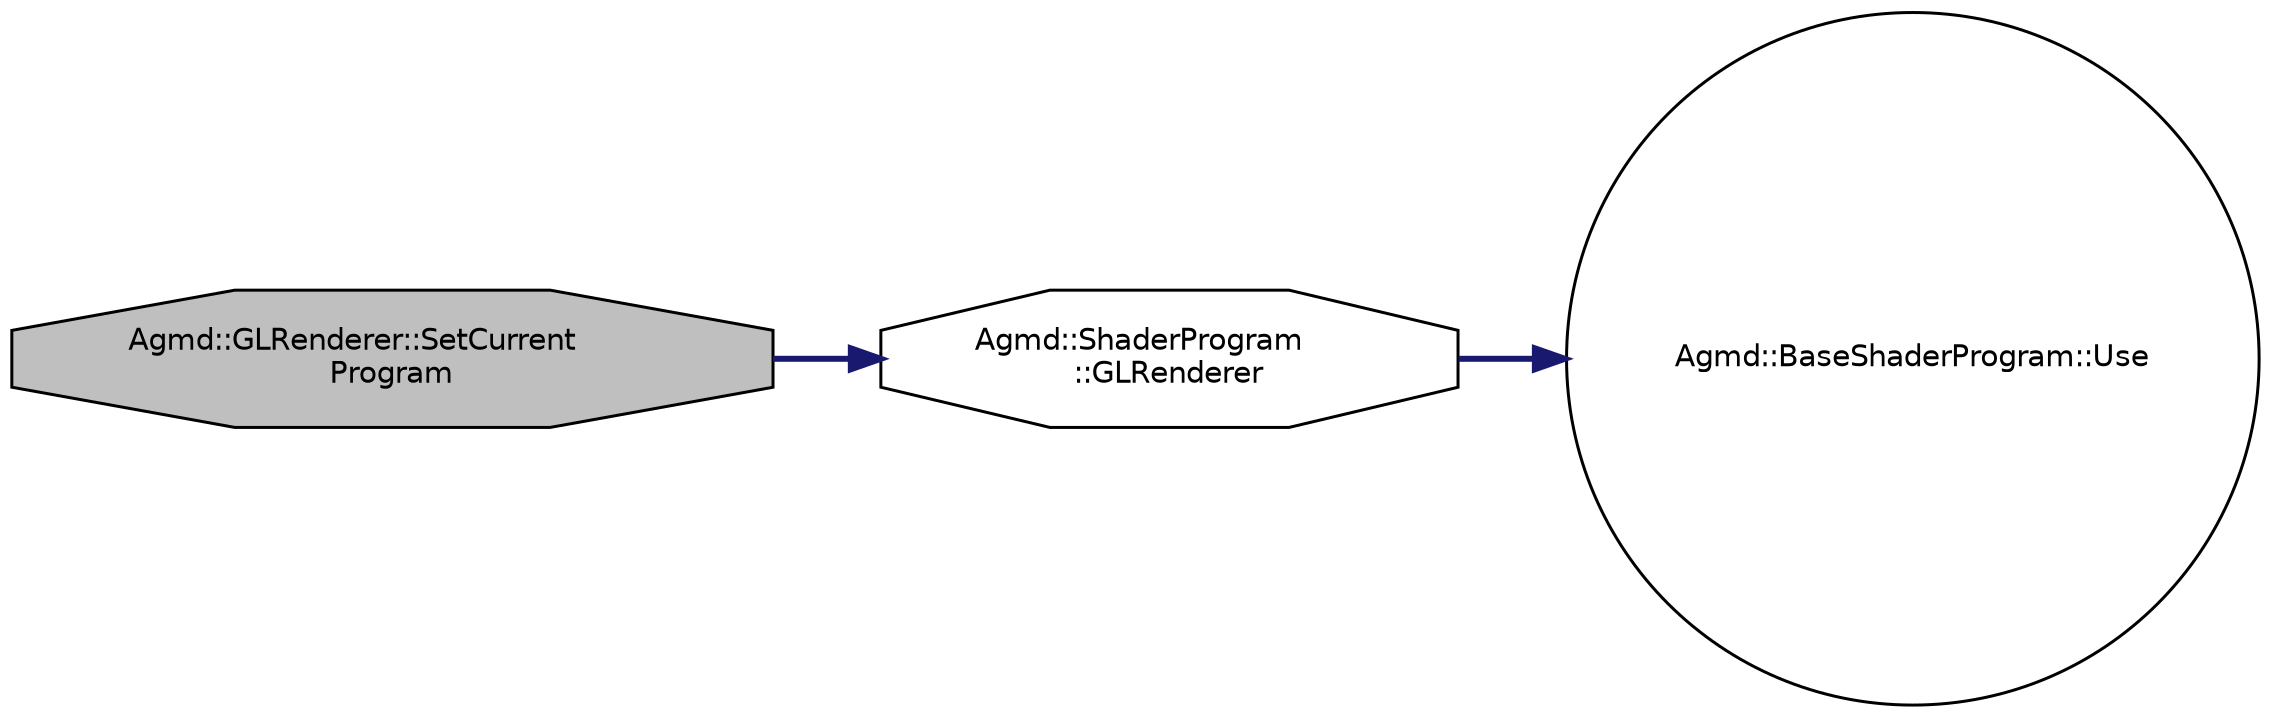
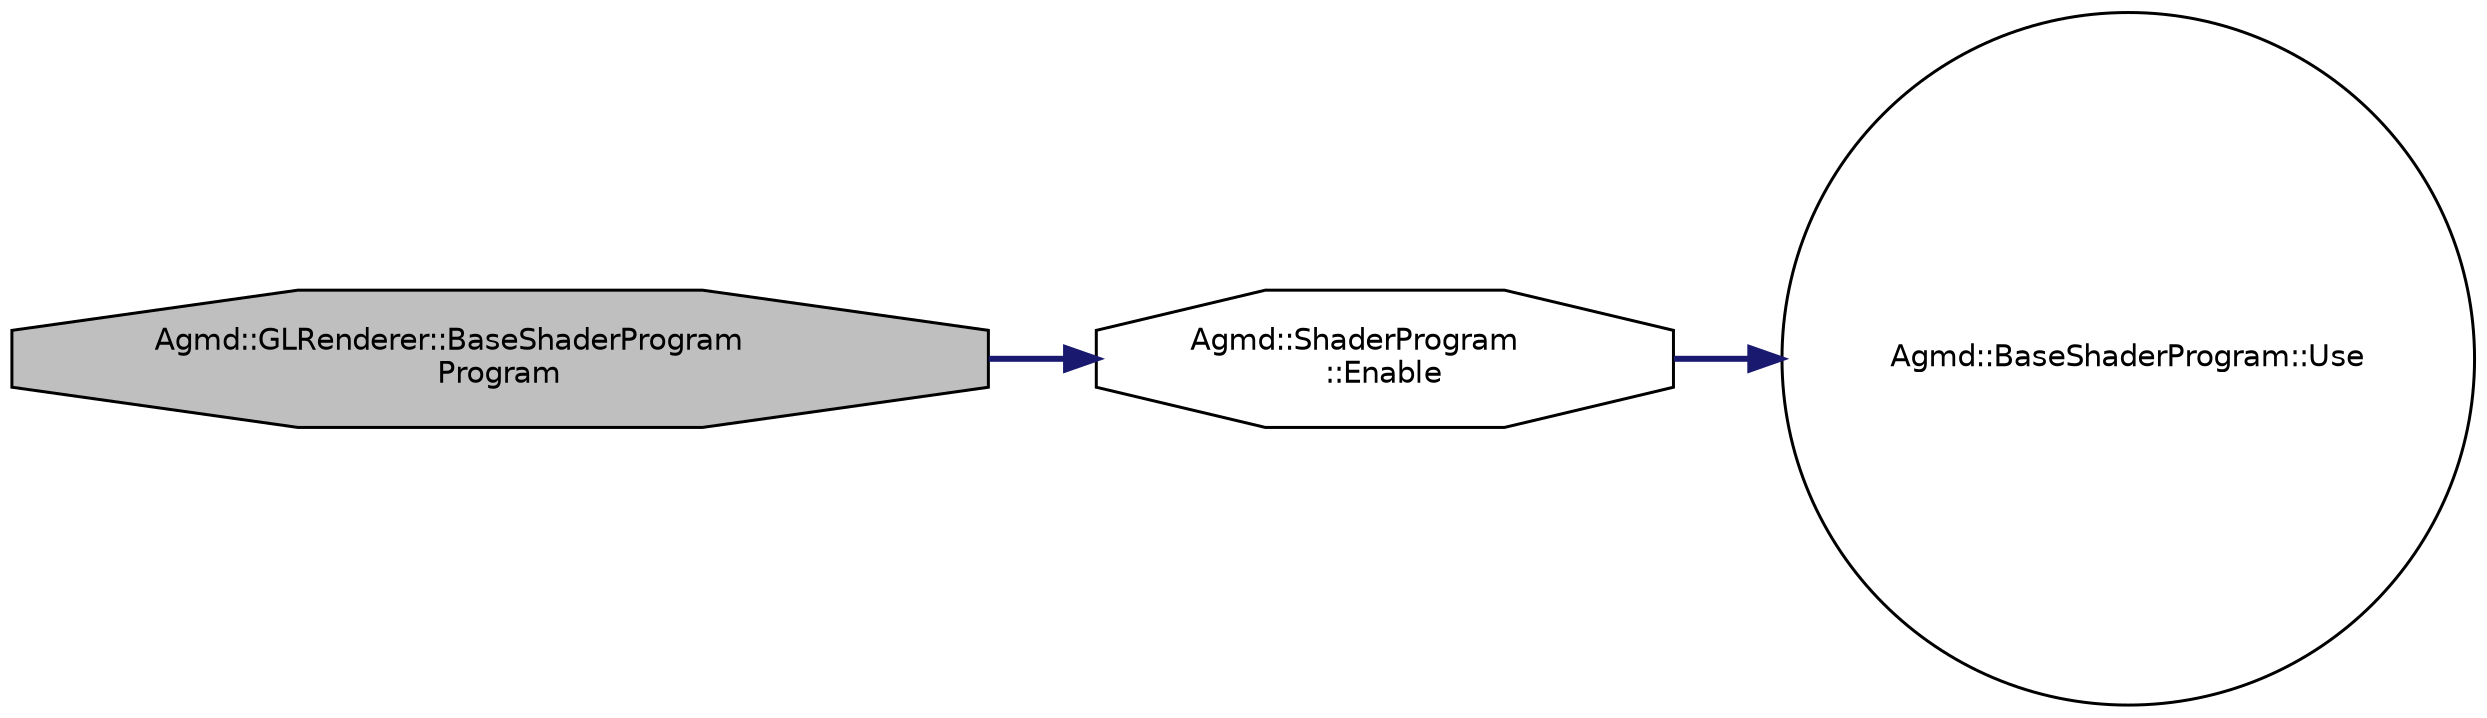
(392, 359) -> (500, 359)
(1169, 359) -> (1385, 359)
